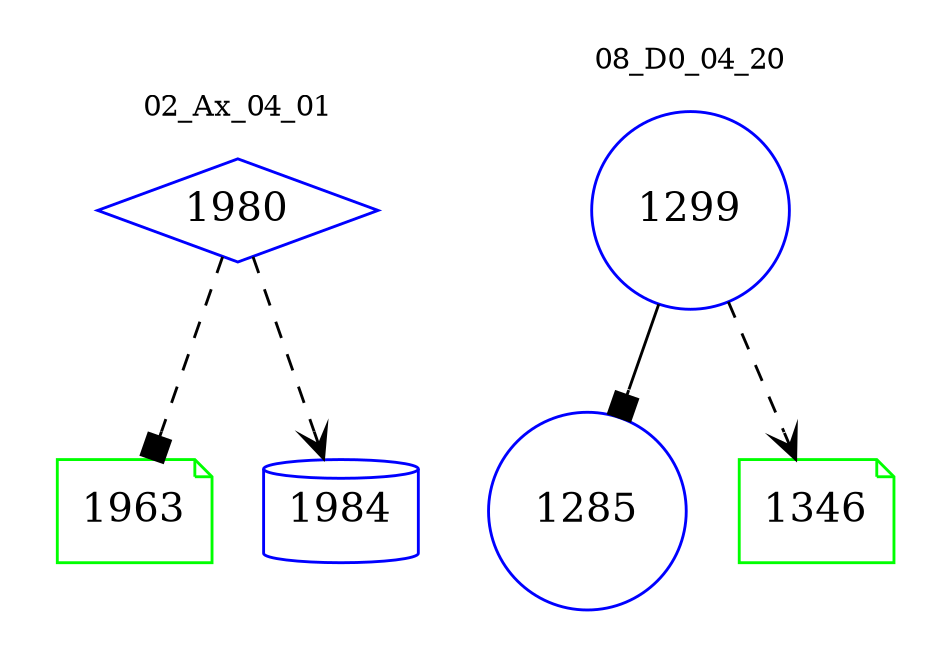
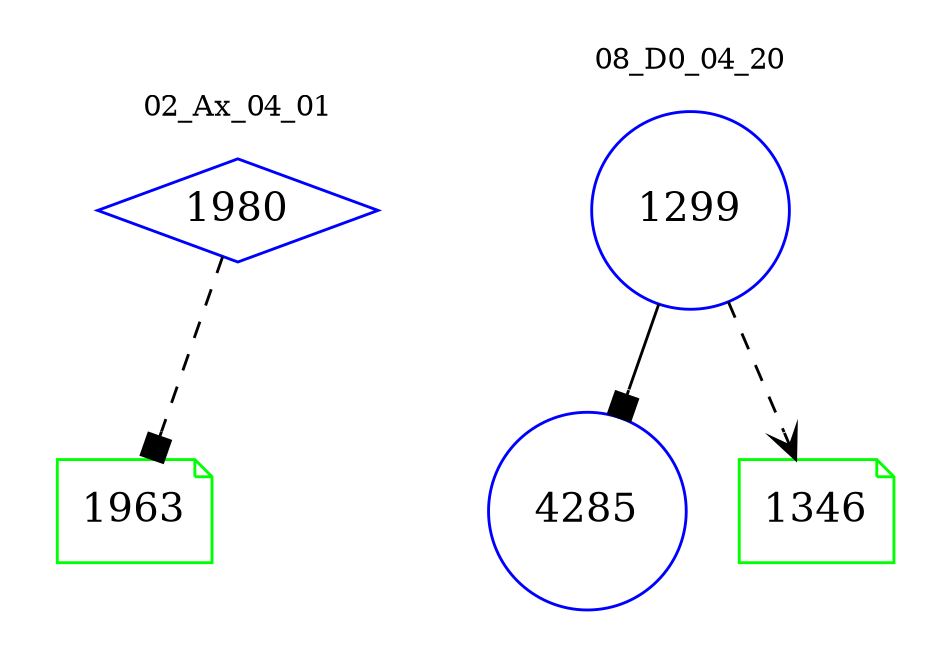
(341, 511) -> none
(587, 511) -> (587, 511)
